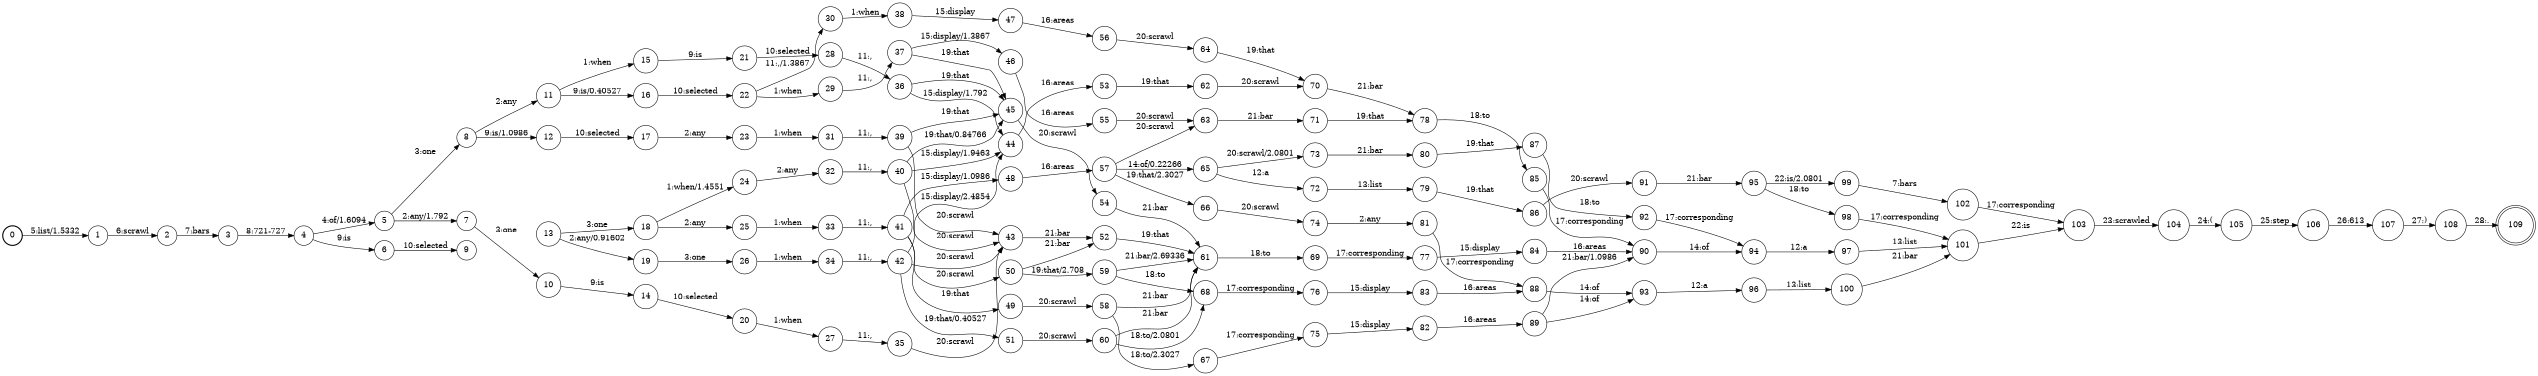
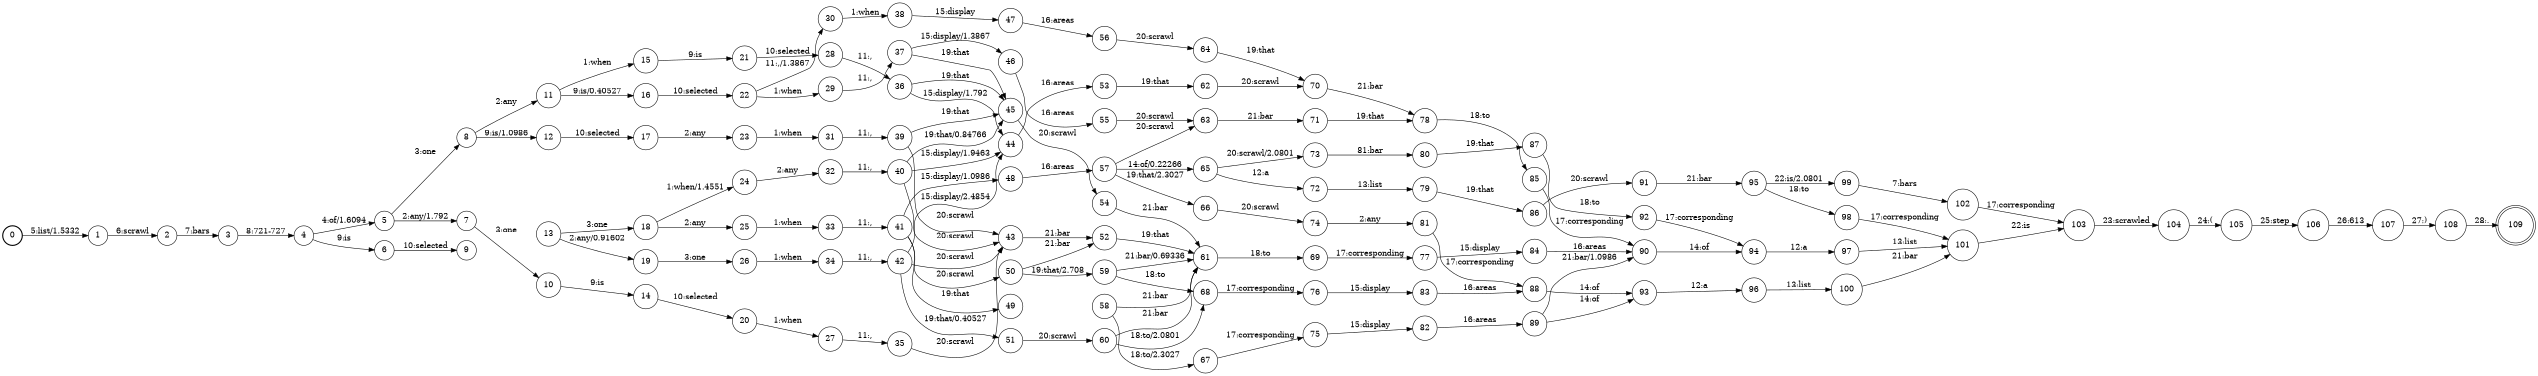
(1370, 151) -> (1370, 151)
(1155, 257) -> (1155, 257)
(1055, 306) -> none
